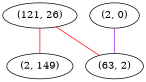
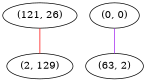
(115, 15) -> (115, 15)
(78, 41) -> none
(40, 66) -> (40, 66)
